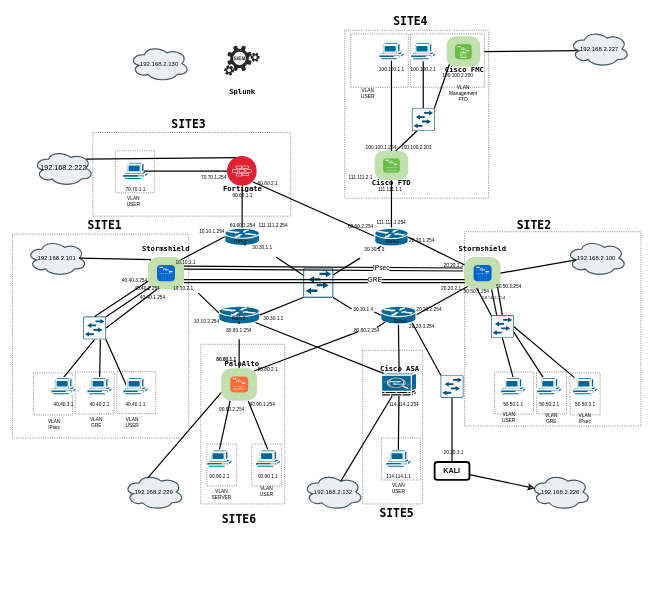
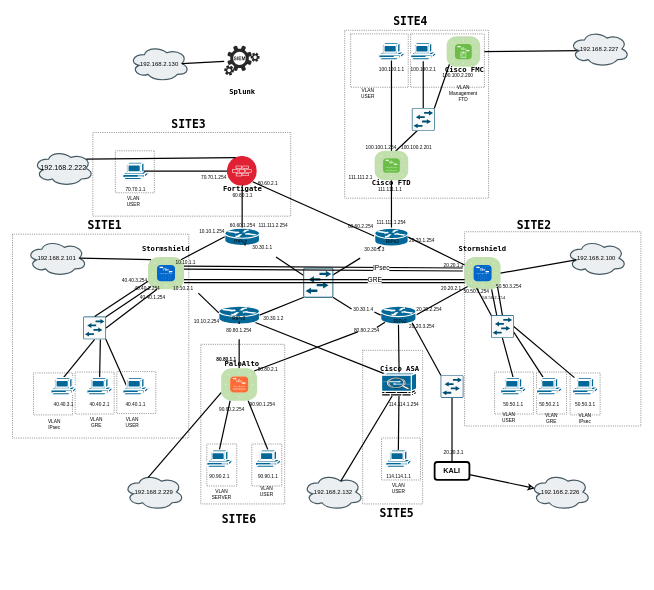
none -> (203, 63)
